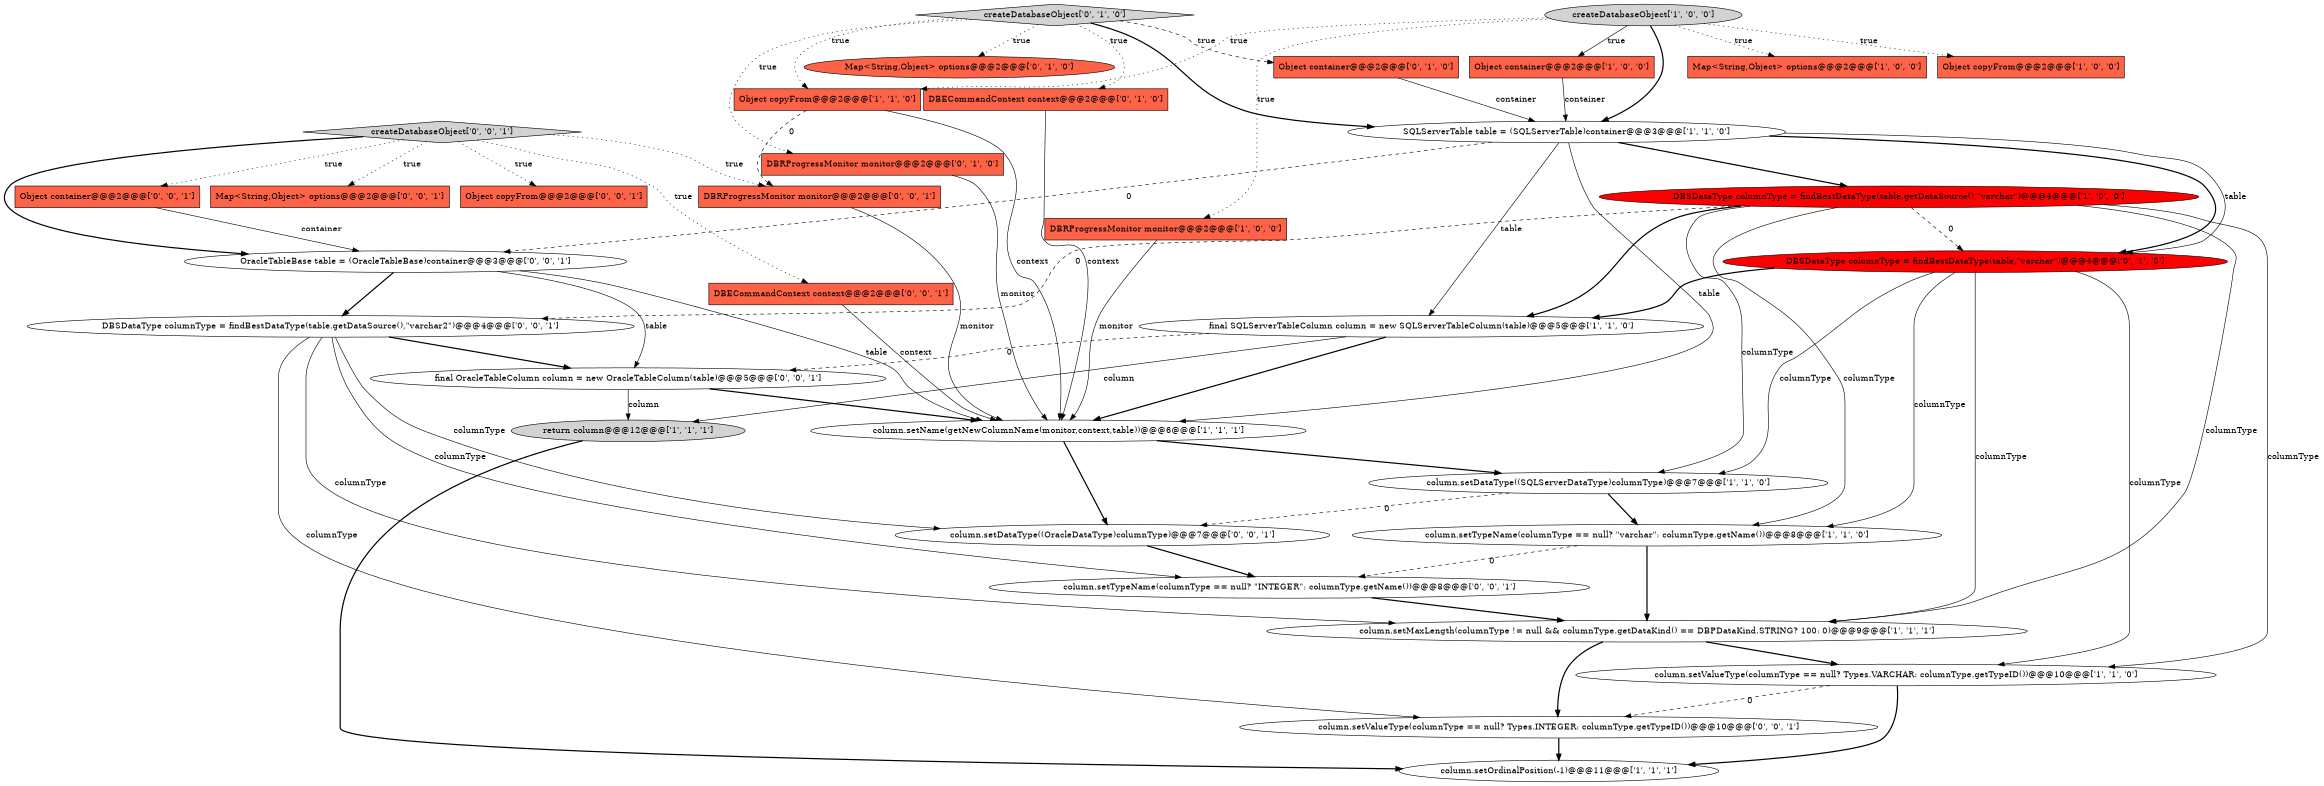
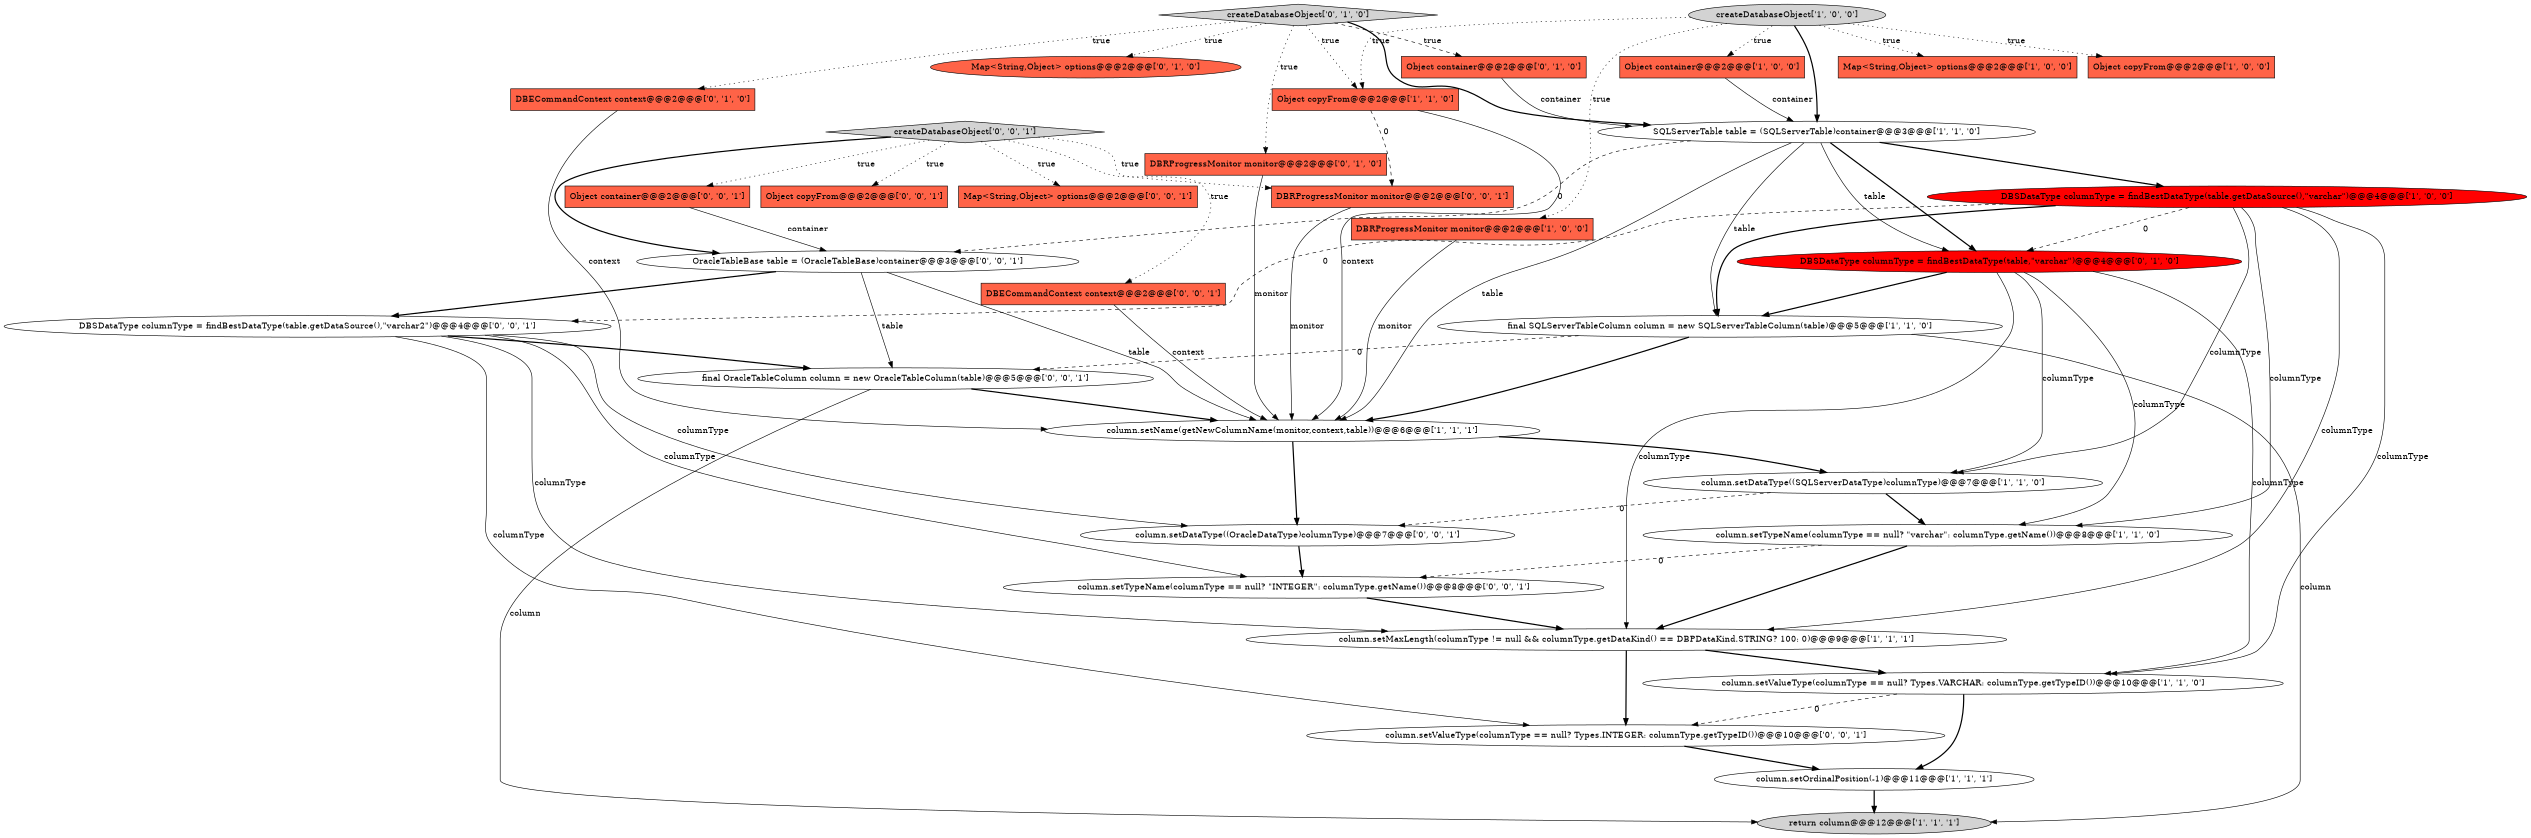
(1605, 39) -> (1752, 39)
(654, 754) -> (1874, 798)
